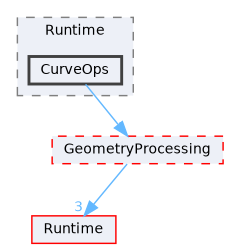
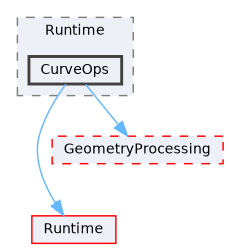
(110, 184) -> (38, 142)
